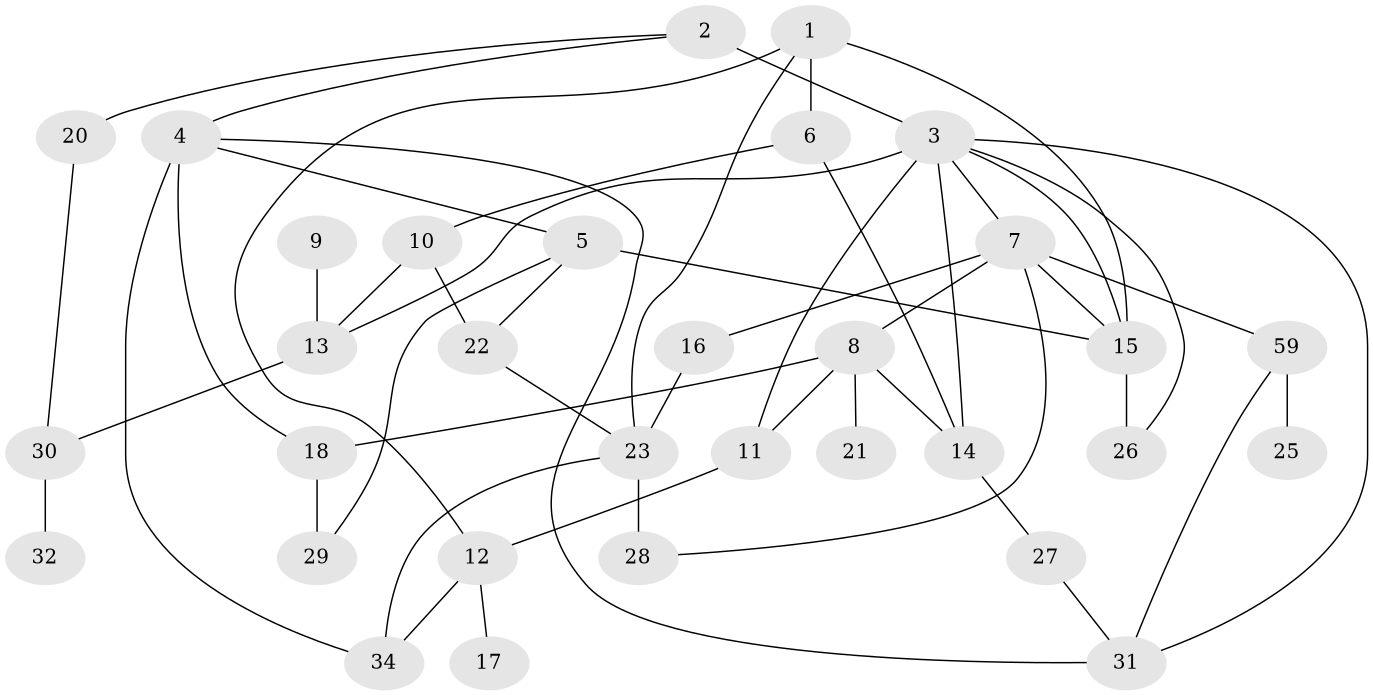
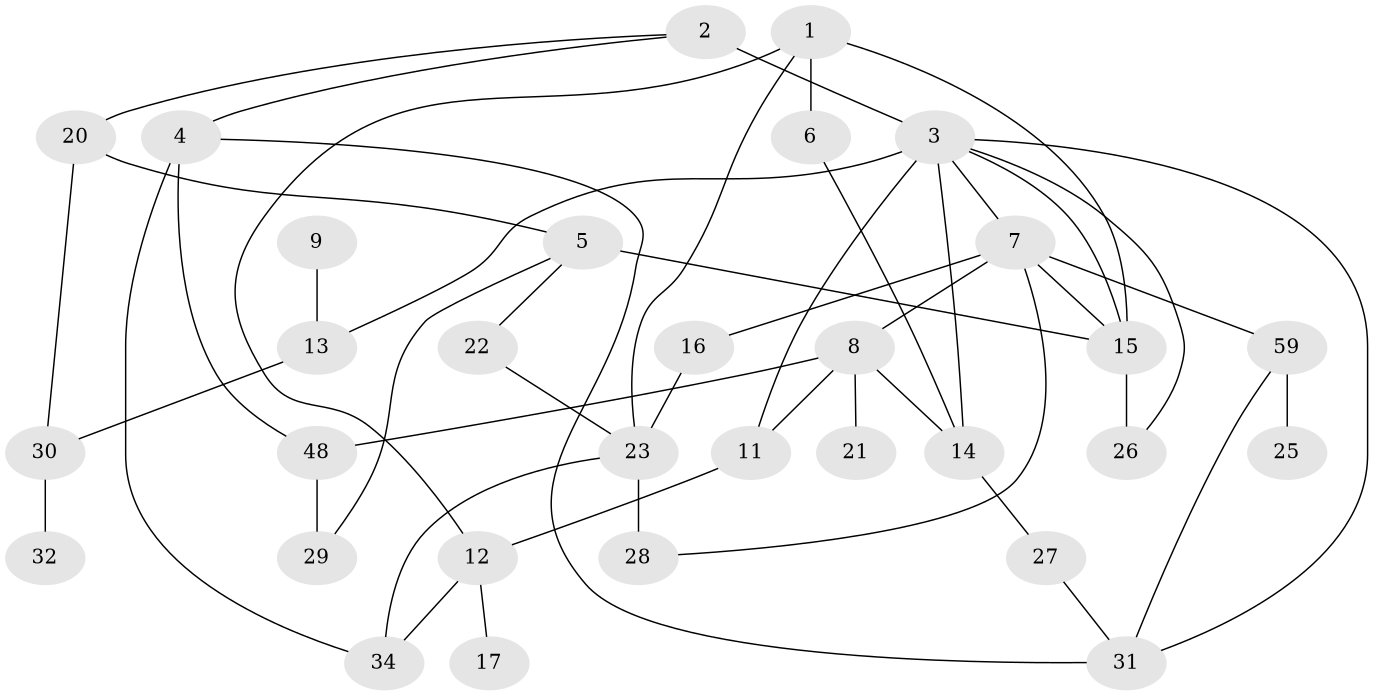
(382, 190) -> (325, 198)
(422, 243) -> none
(317, 453) -> (317, 453)
